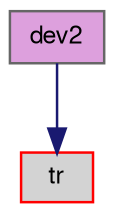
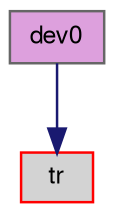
(57, 37) -> (57, 37)
